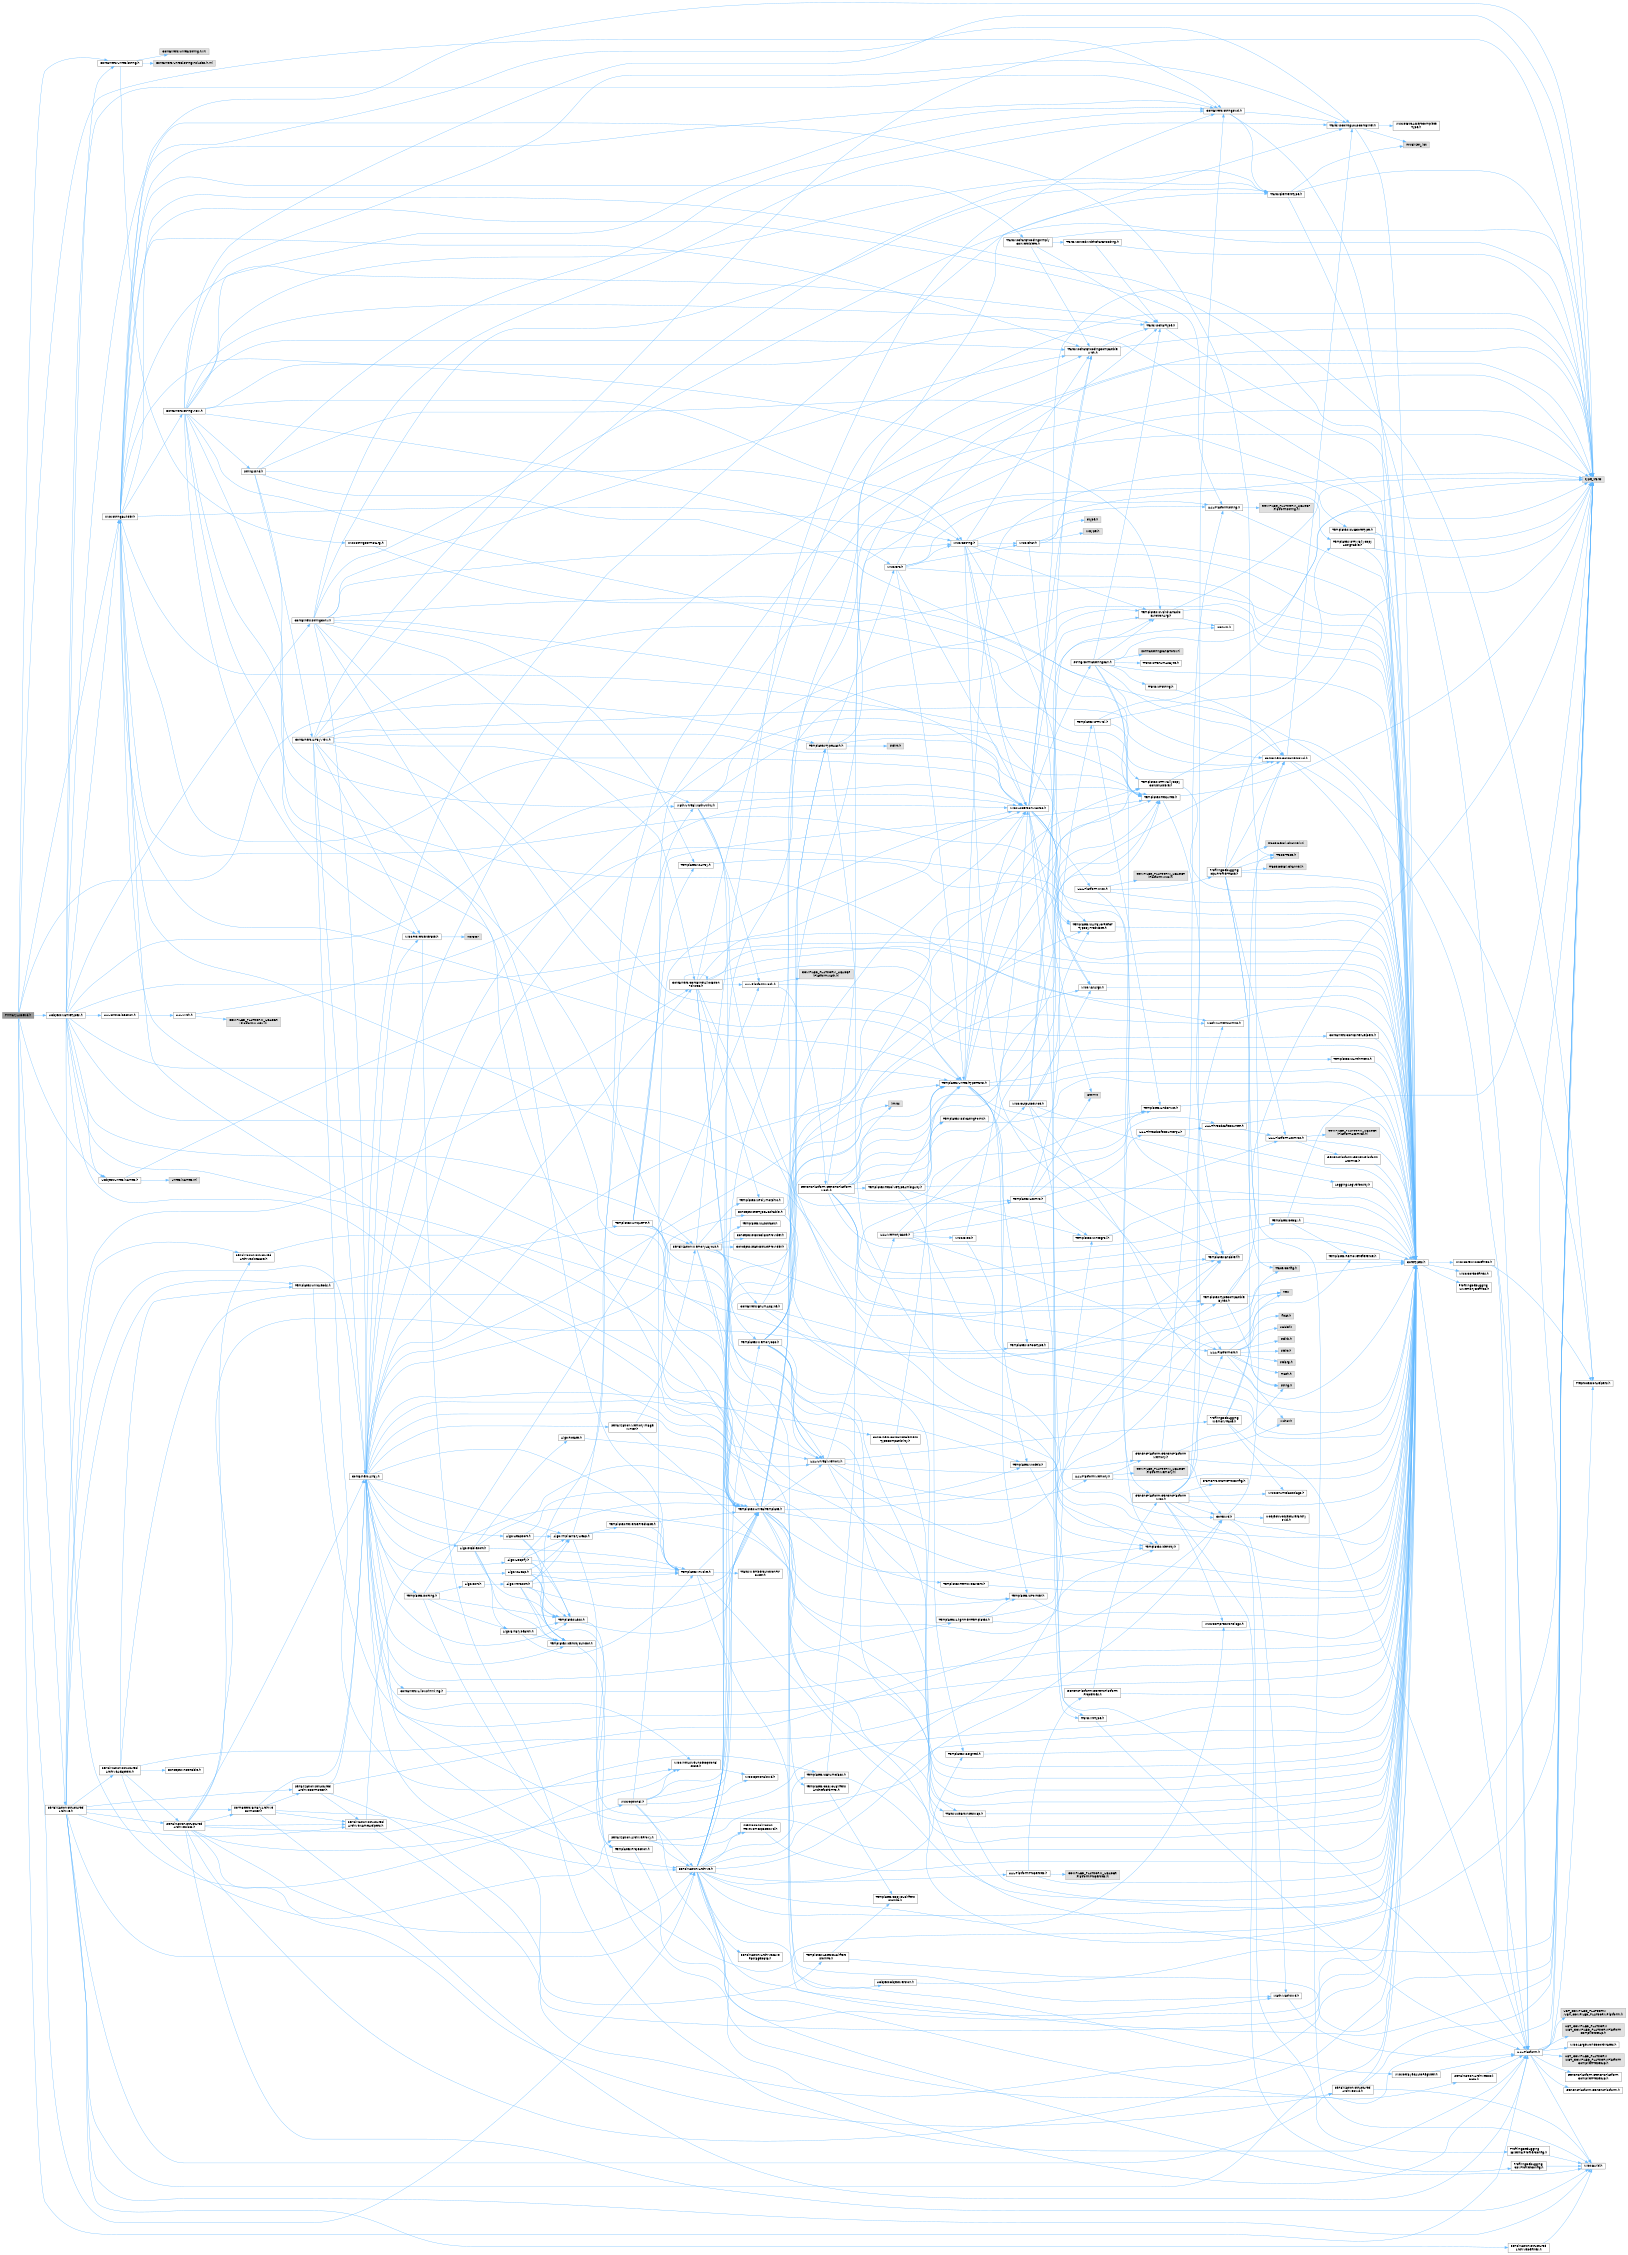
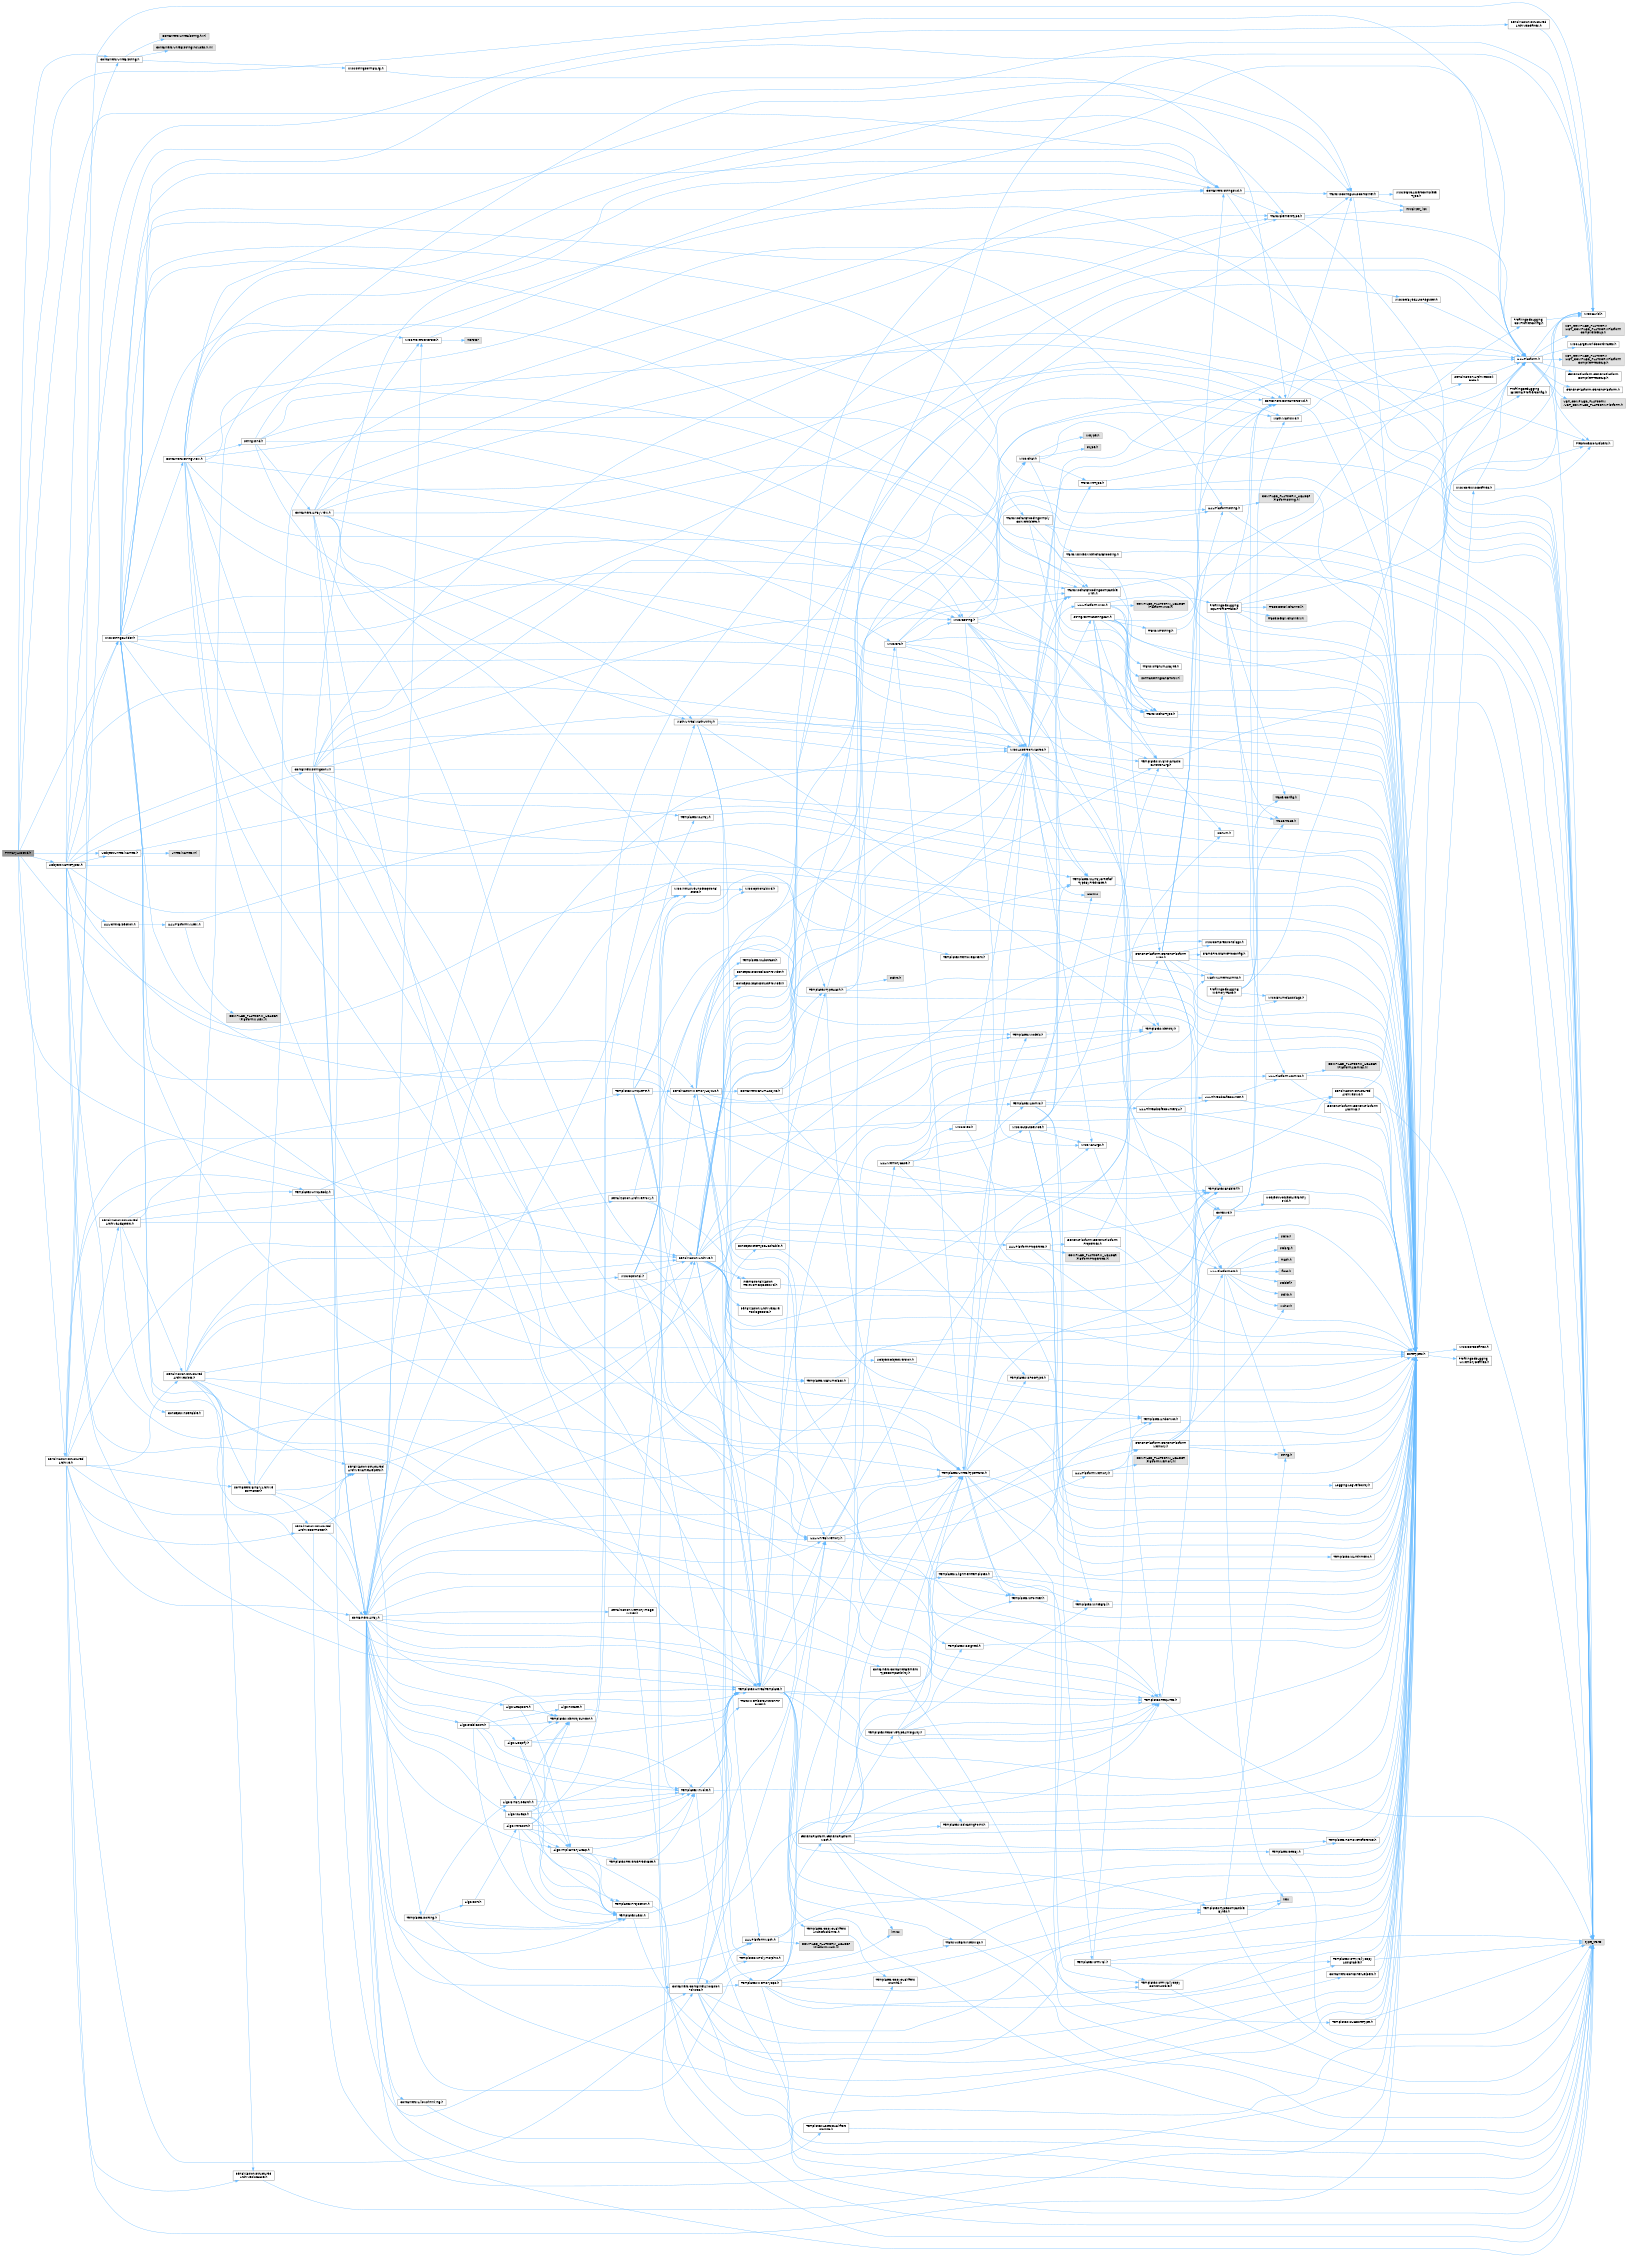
(184, 1015) -> (184, 925)
(549, 1574) -> (599, 1878)
